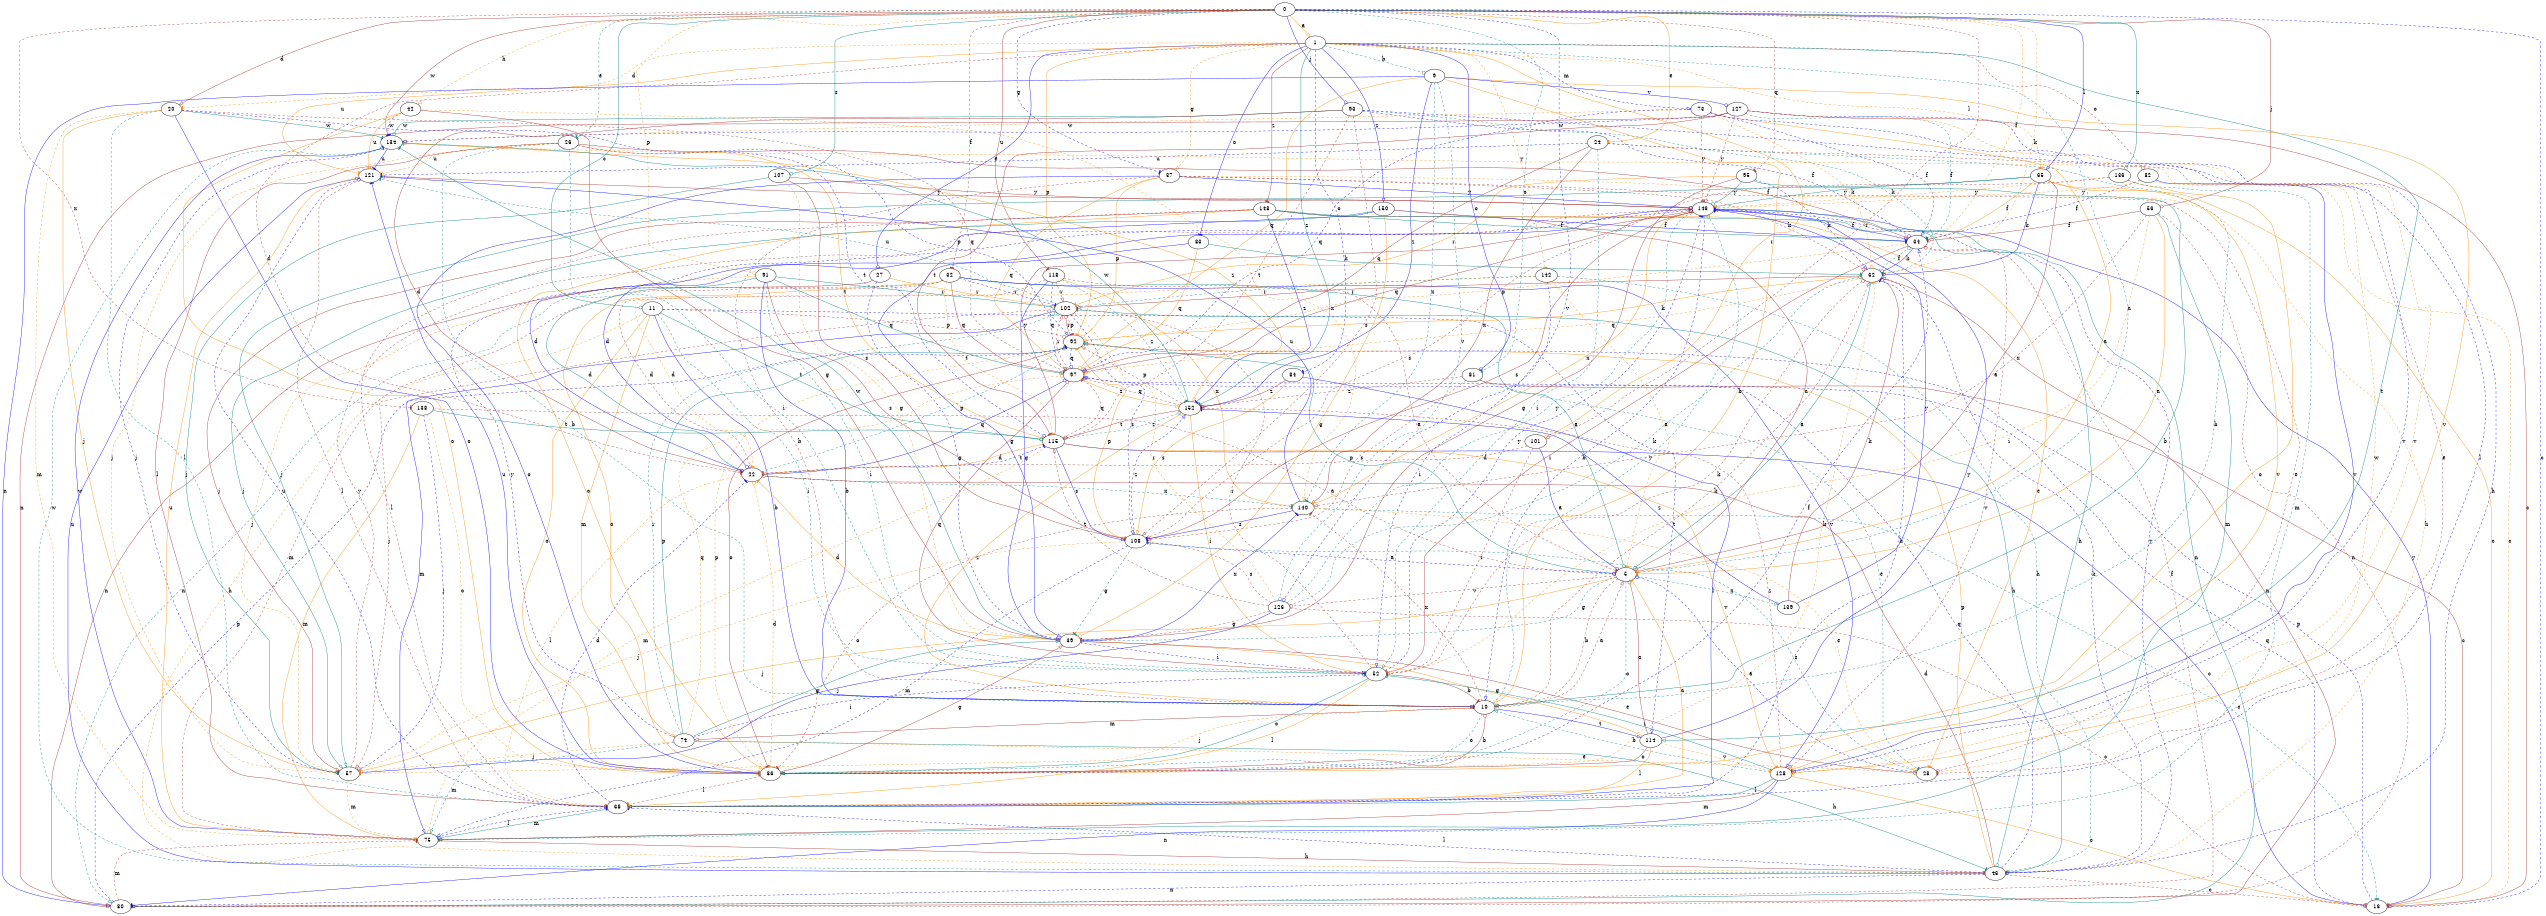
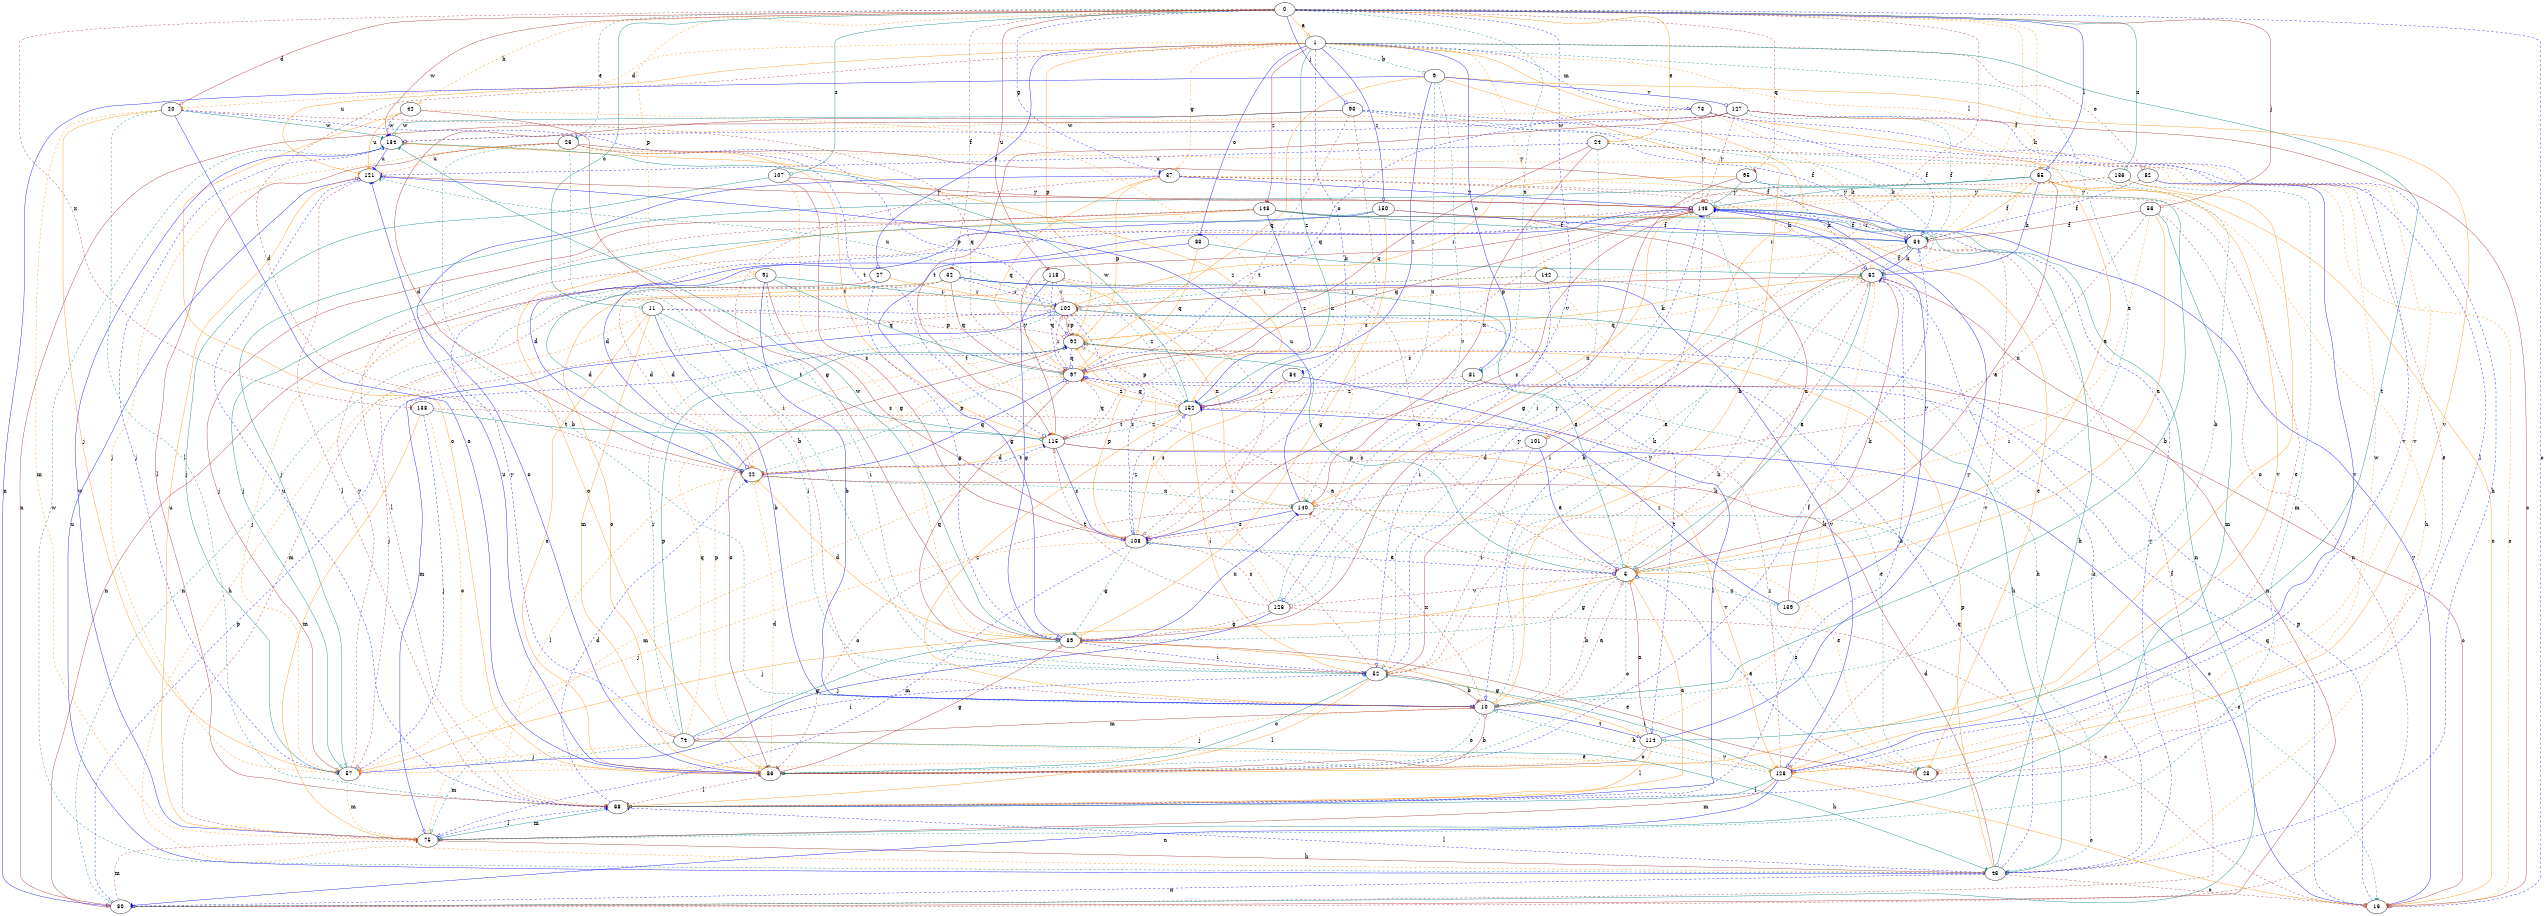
(1715, 694) -> (1714, 694)
